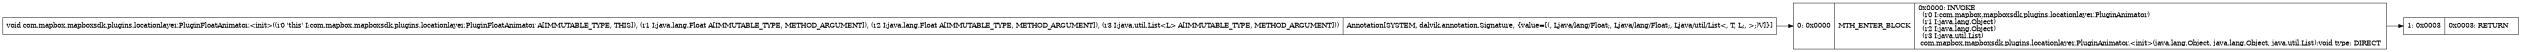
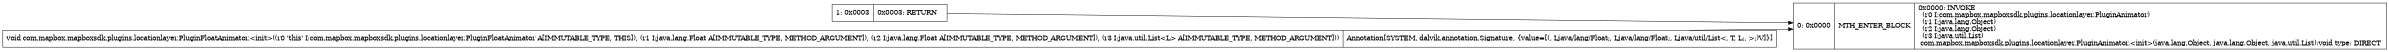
(2393, 26) -> (1368, 18)
